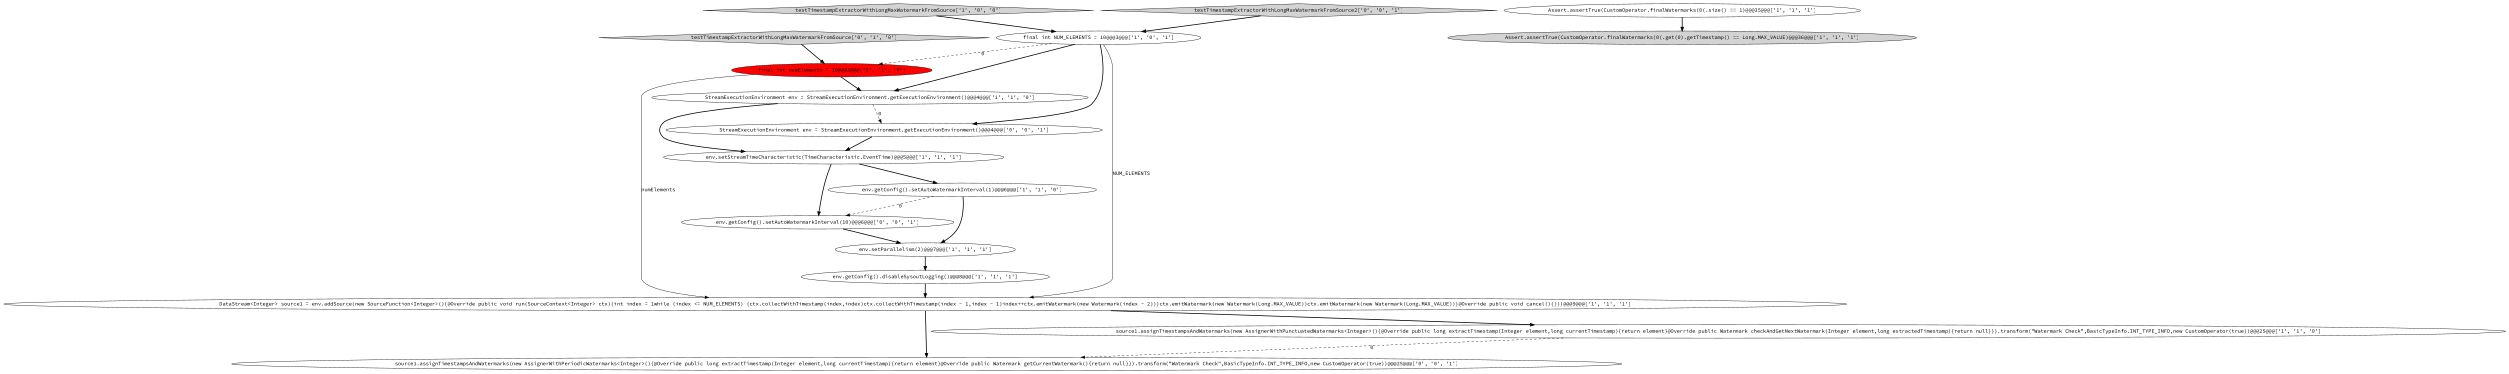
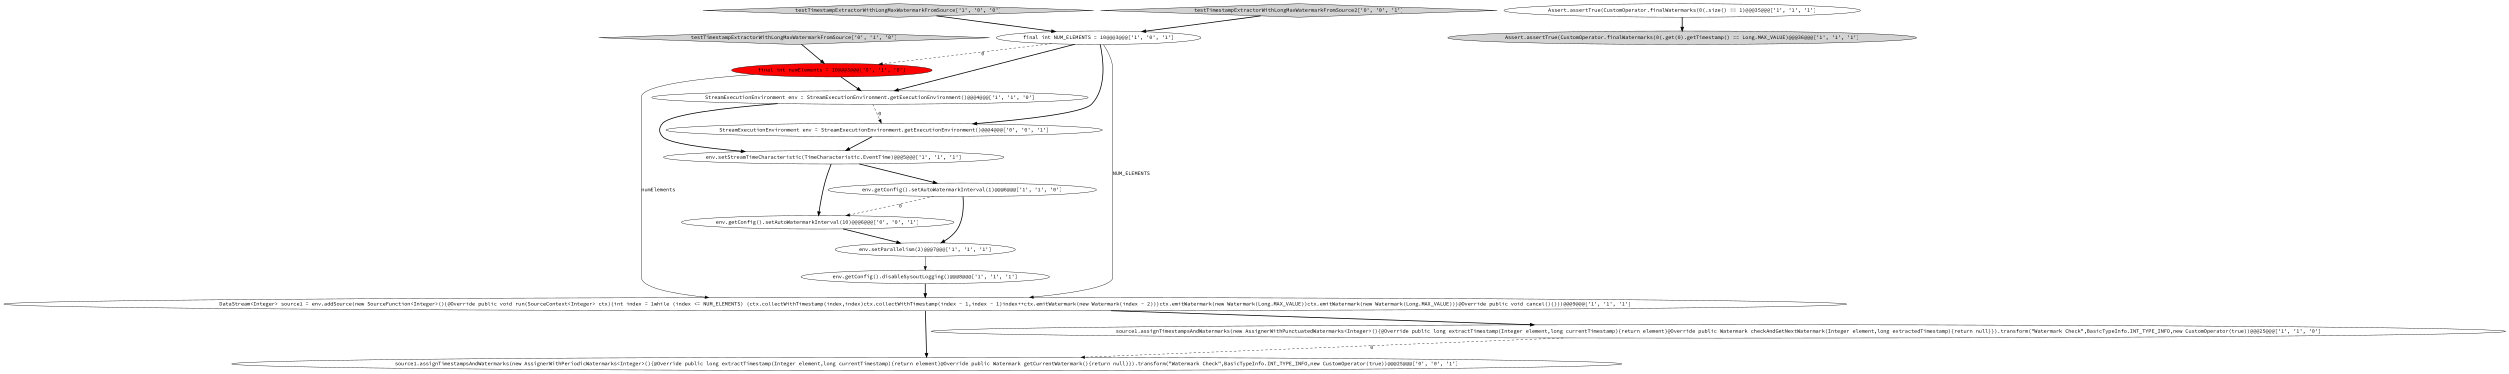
(925, 261) -> (925, 261)
